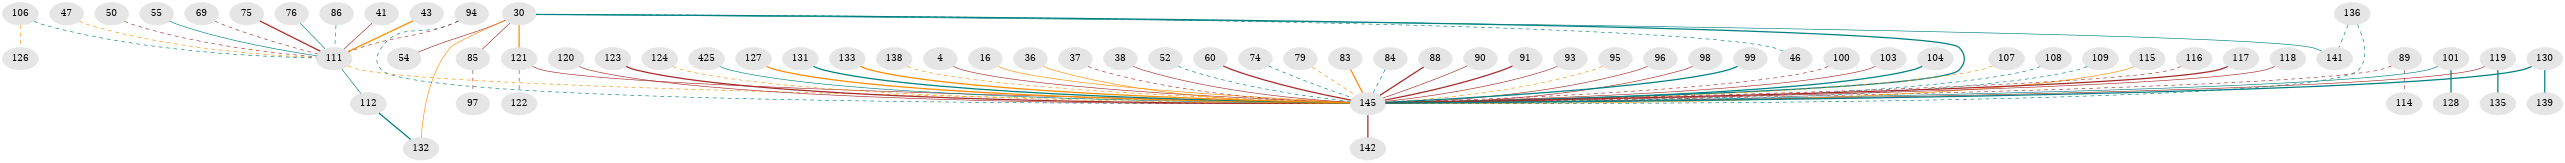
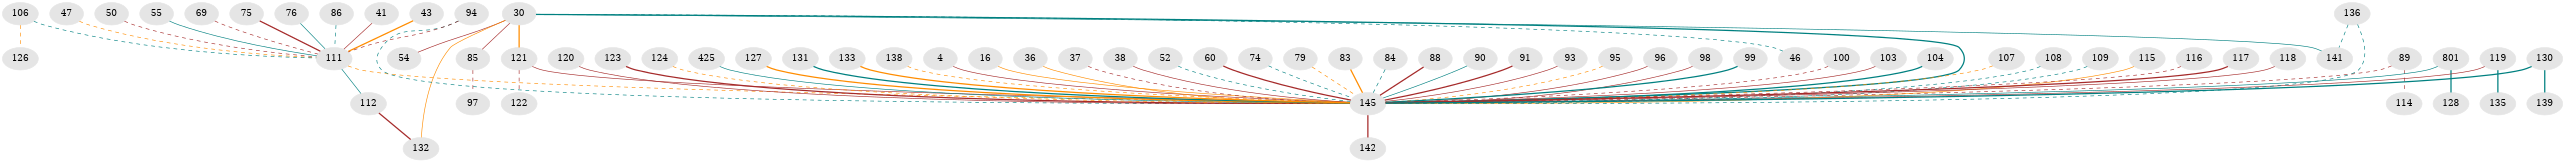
(2451, 59) -> (2451, 59)
(1426, 83) -> (1426, 83)
(395, 126) -> (395, 126)
